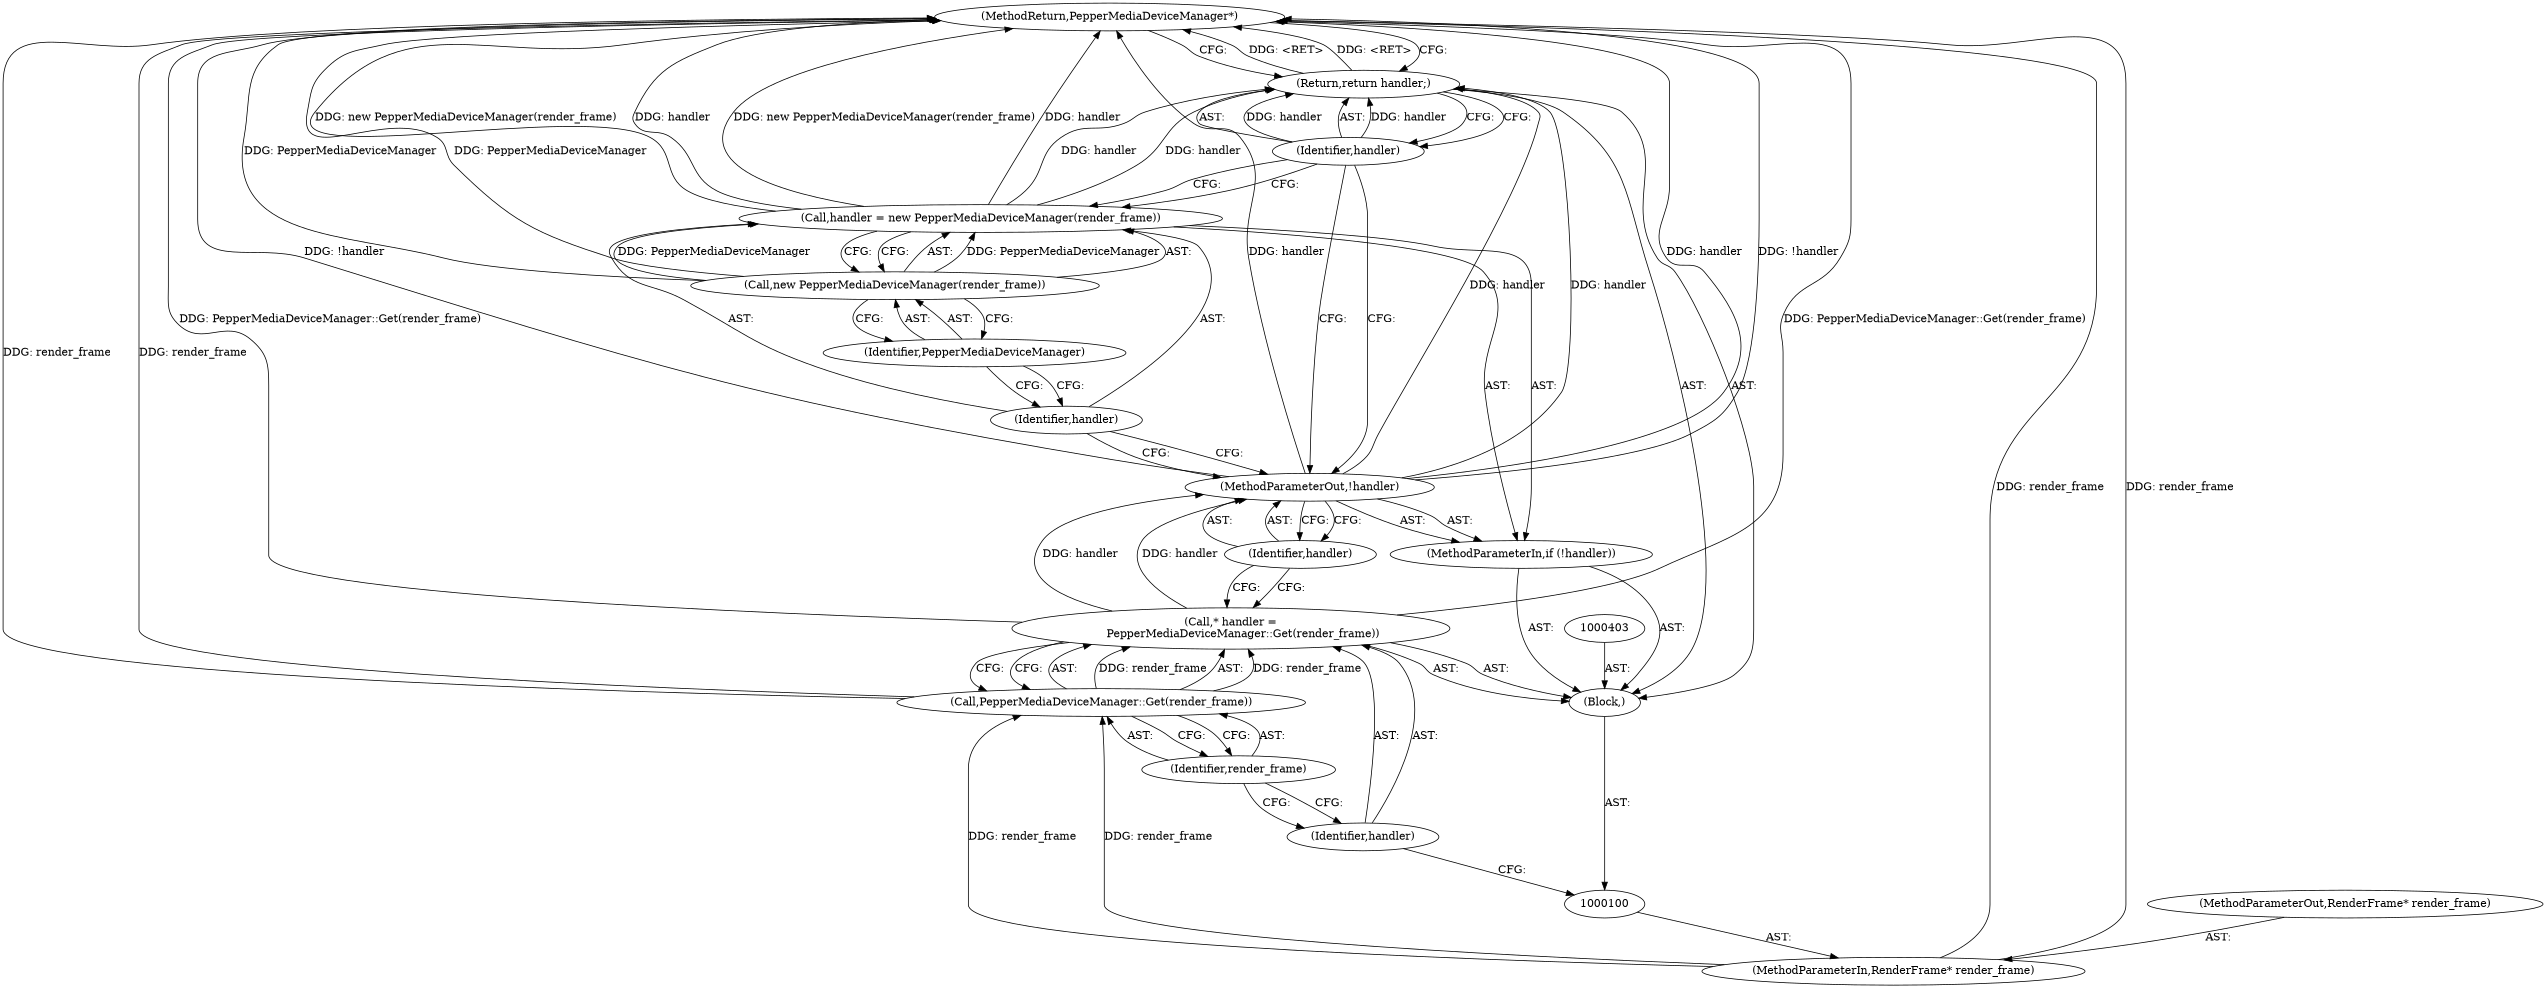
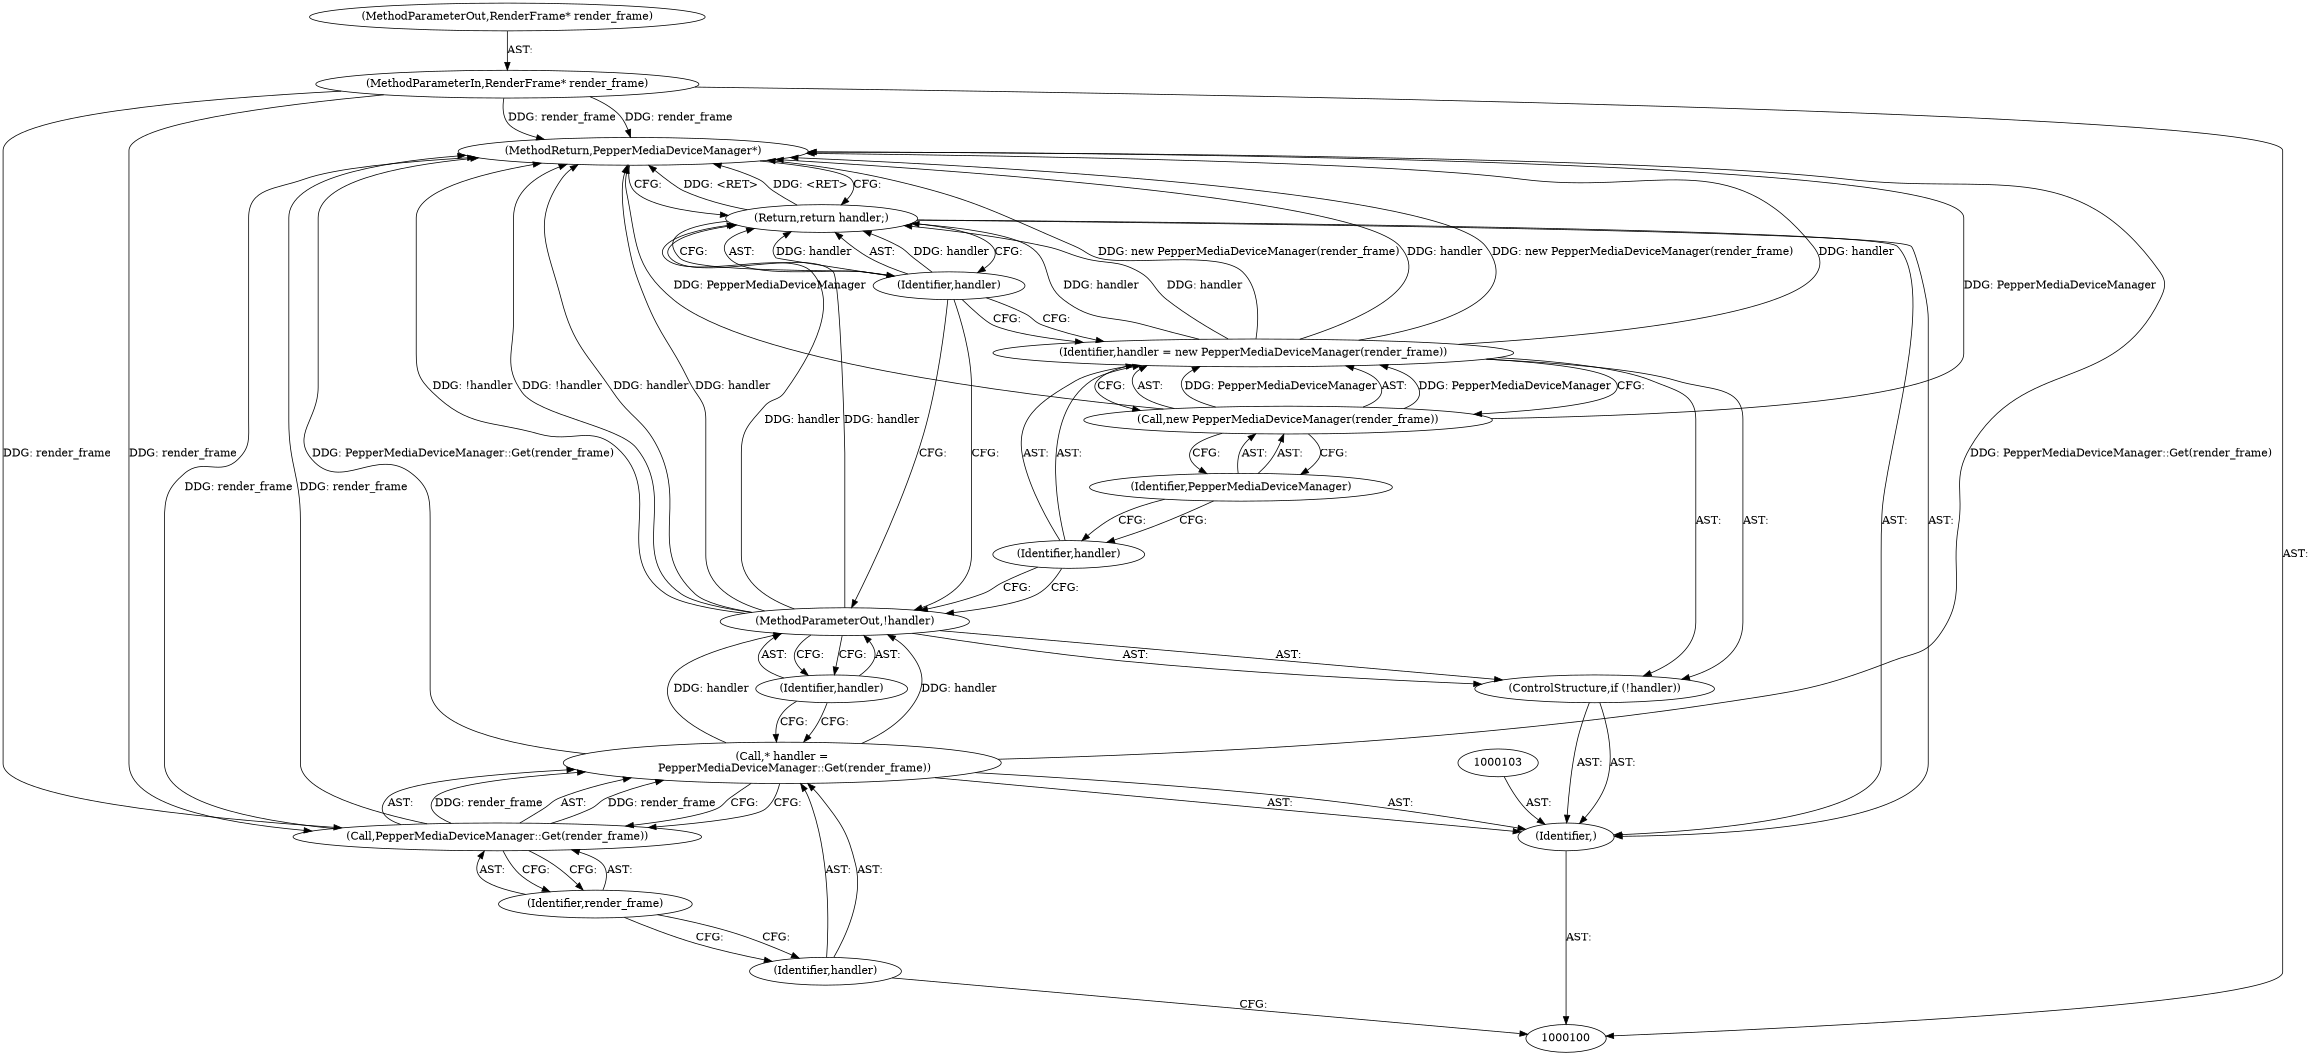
(981, 219) -> (1253, 353)
(1521, 554) -> (1595, 689)
(1605, 628) -> (1498, 763)
(1605, 702) -> (1566, 837)
(1734, 934) -> (2237, 138)
